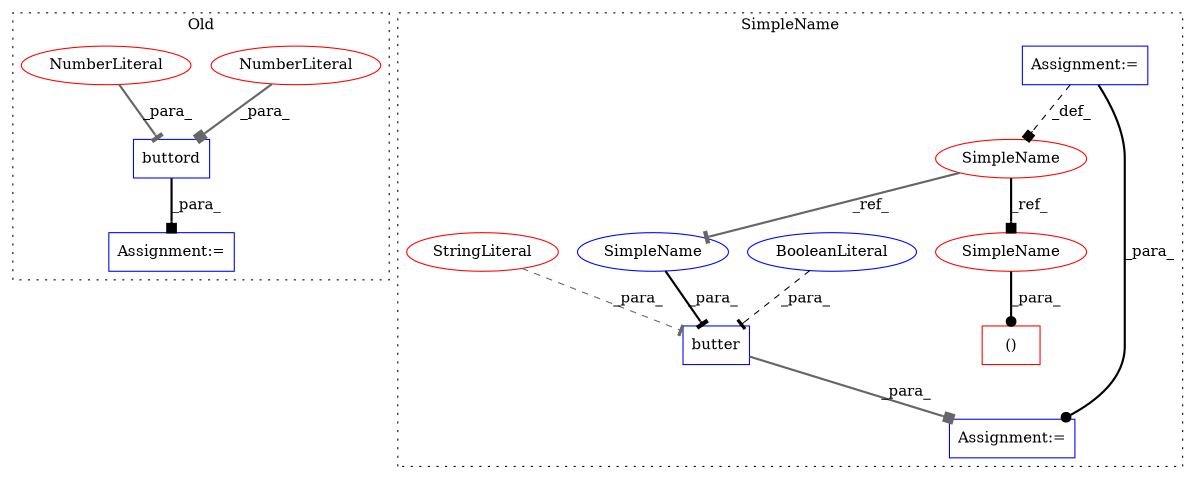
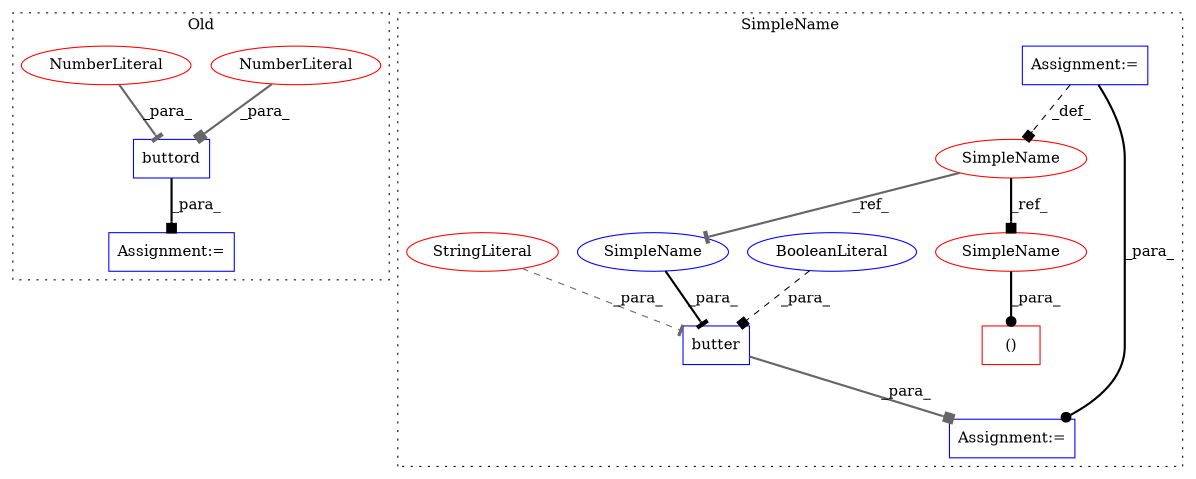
(777, 296) -> (779, 295)
